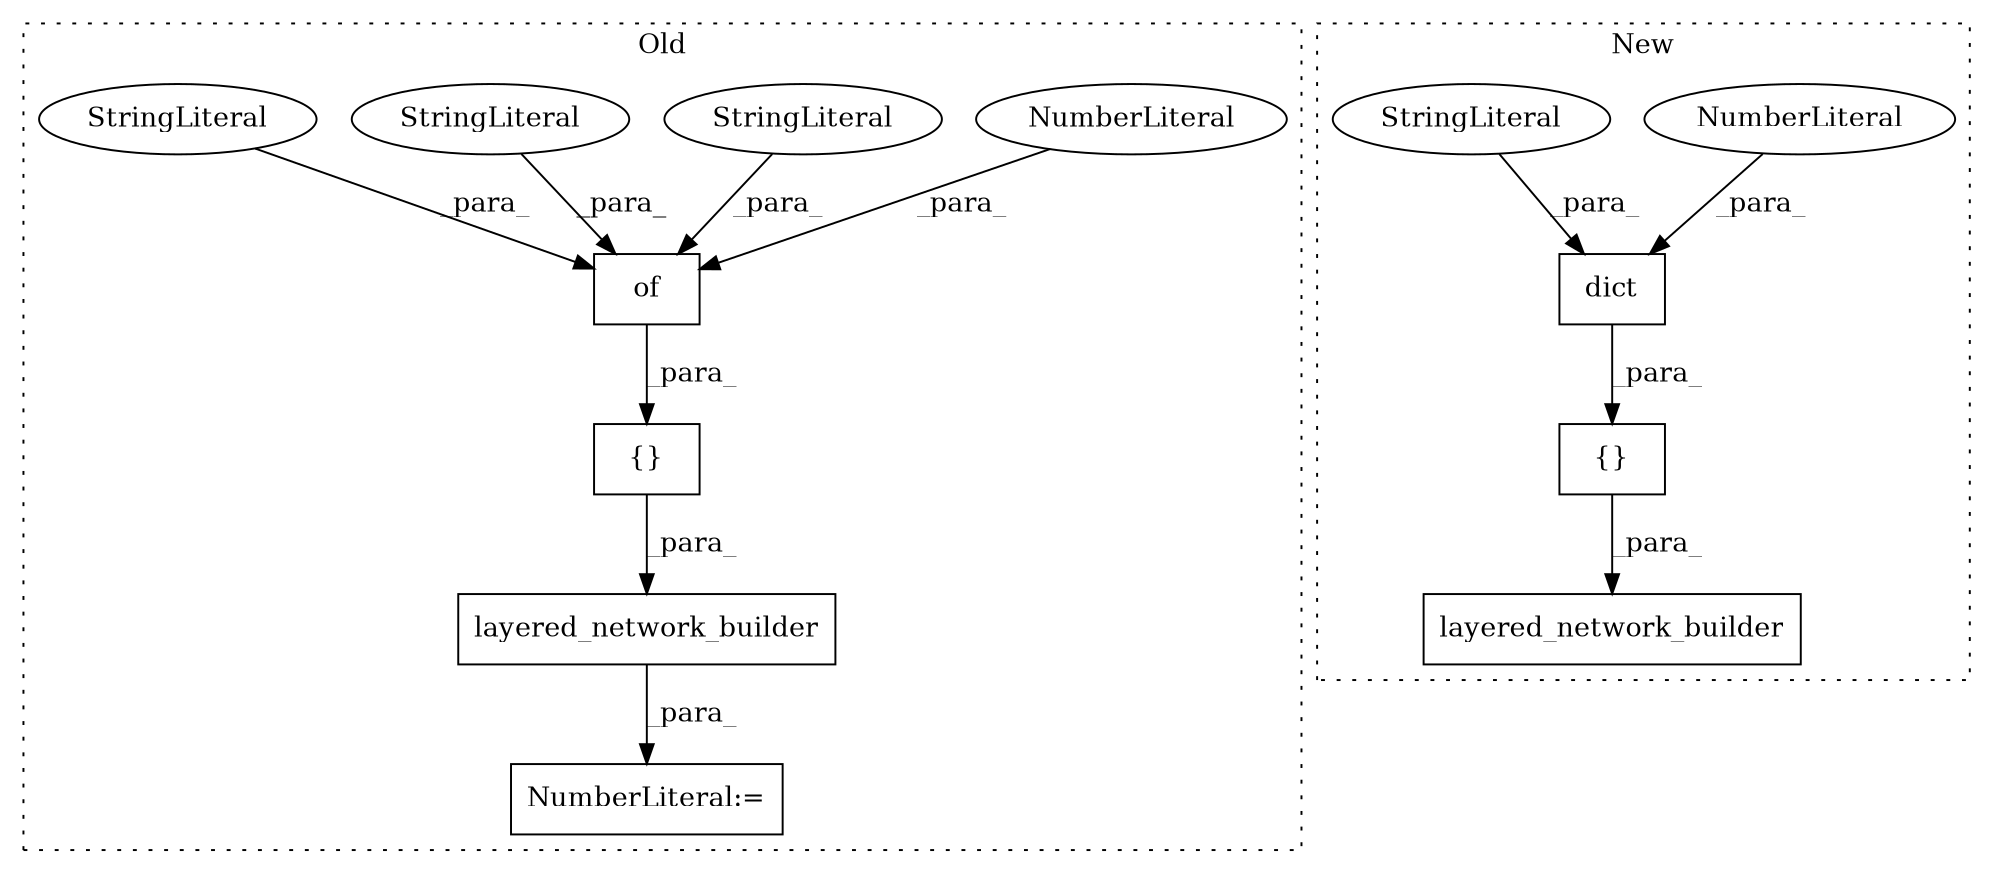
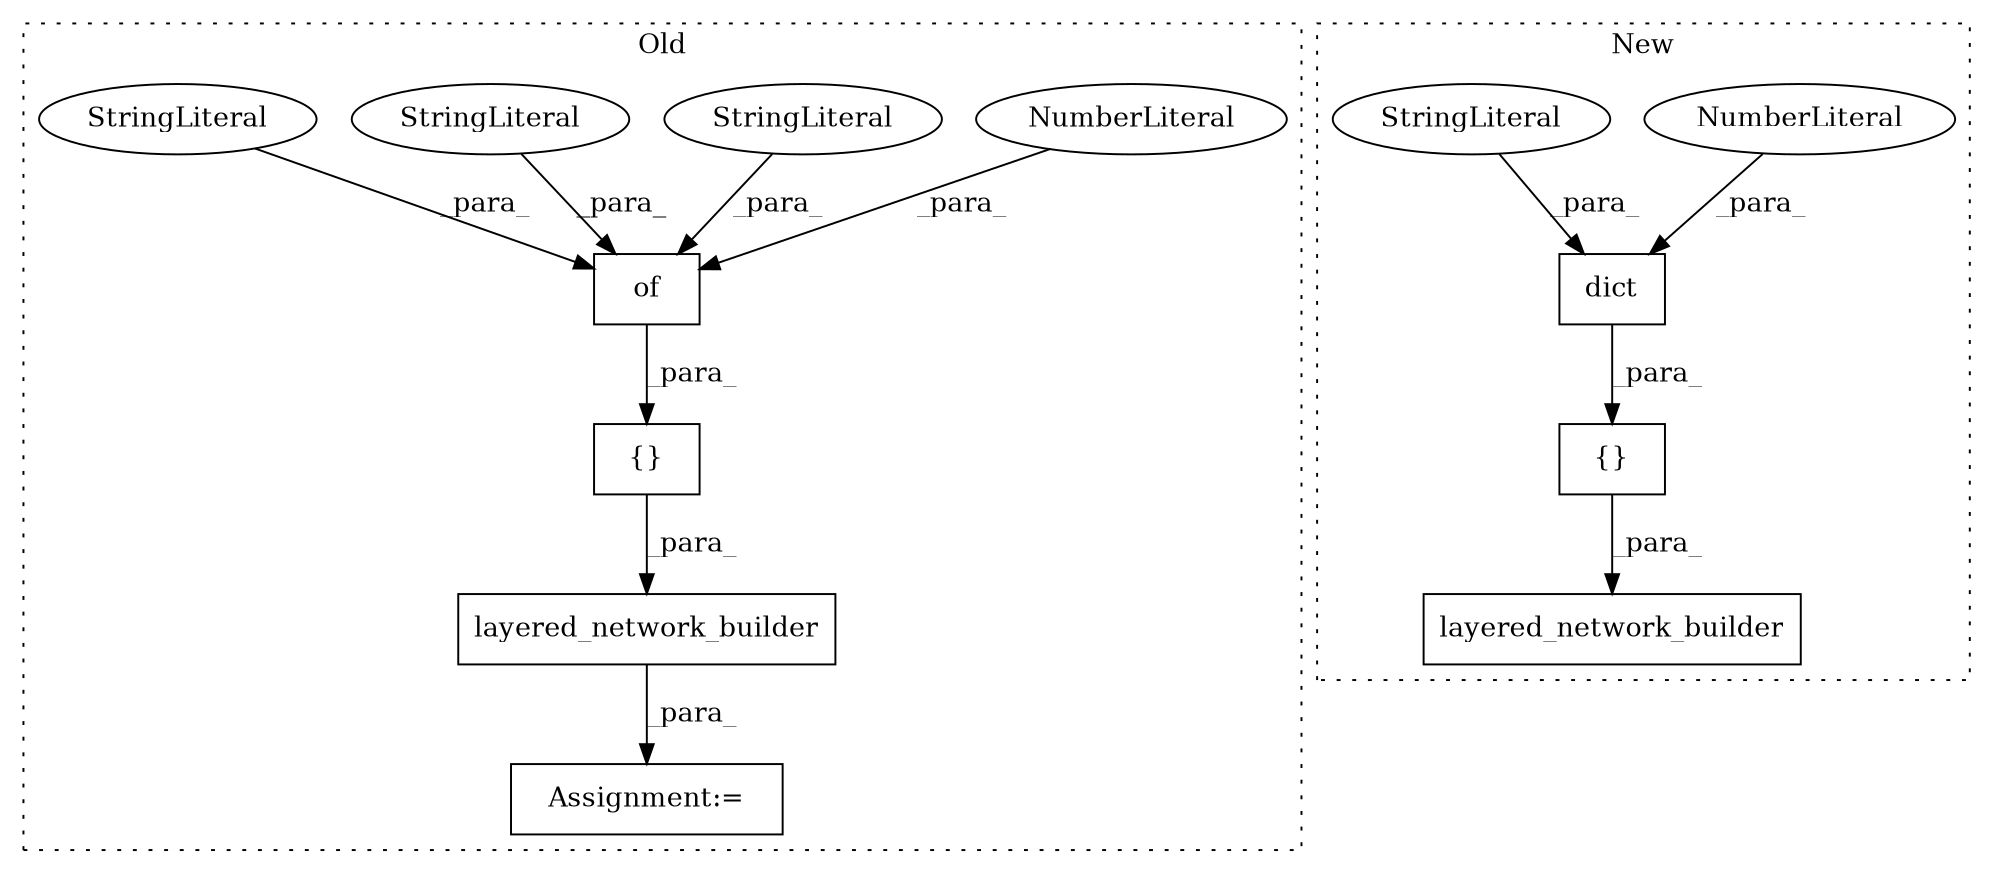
(647, 799) -> (647, 799)
